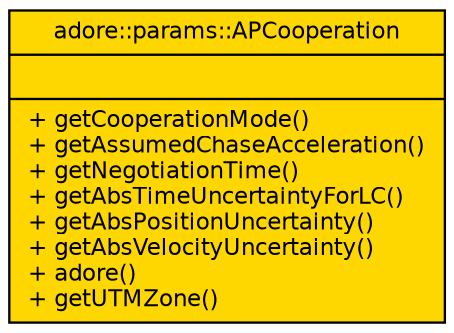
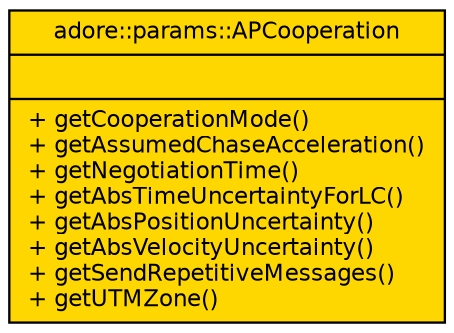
(83, 274) -> (212, 274)
